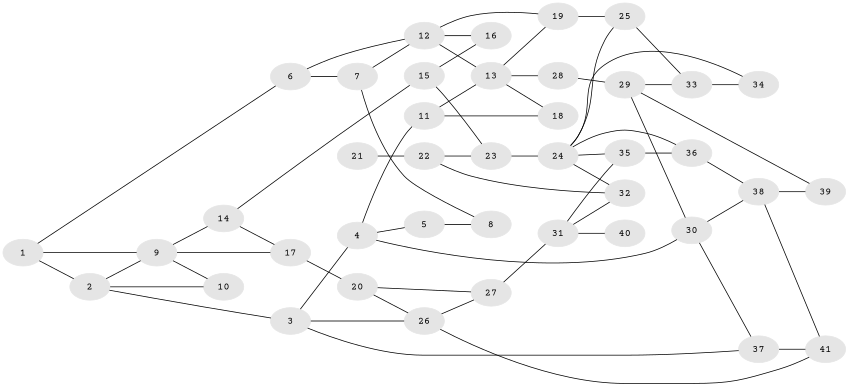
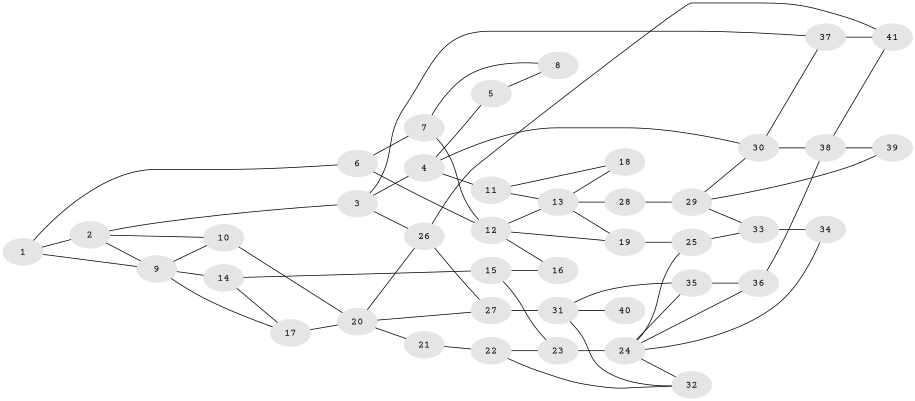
none -> (293, 281)
none -> (391, 333)
